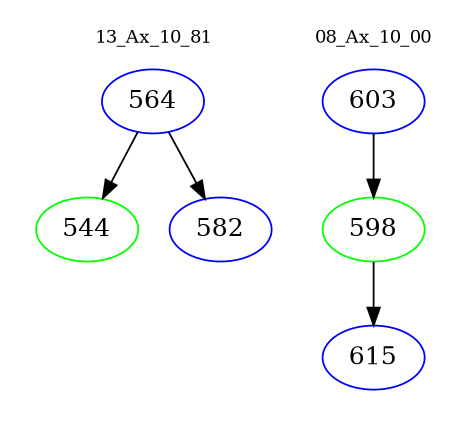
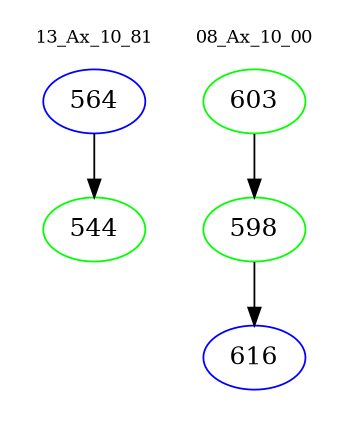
(374, 101) -> (254, 101)
(221, 230) -> none
(374, 358) -> (254, 358)
